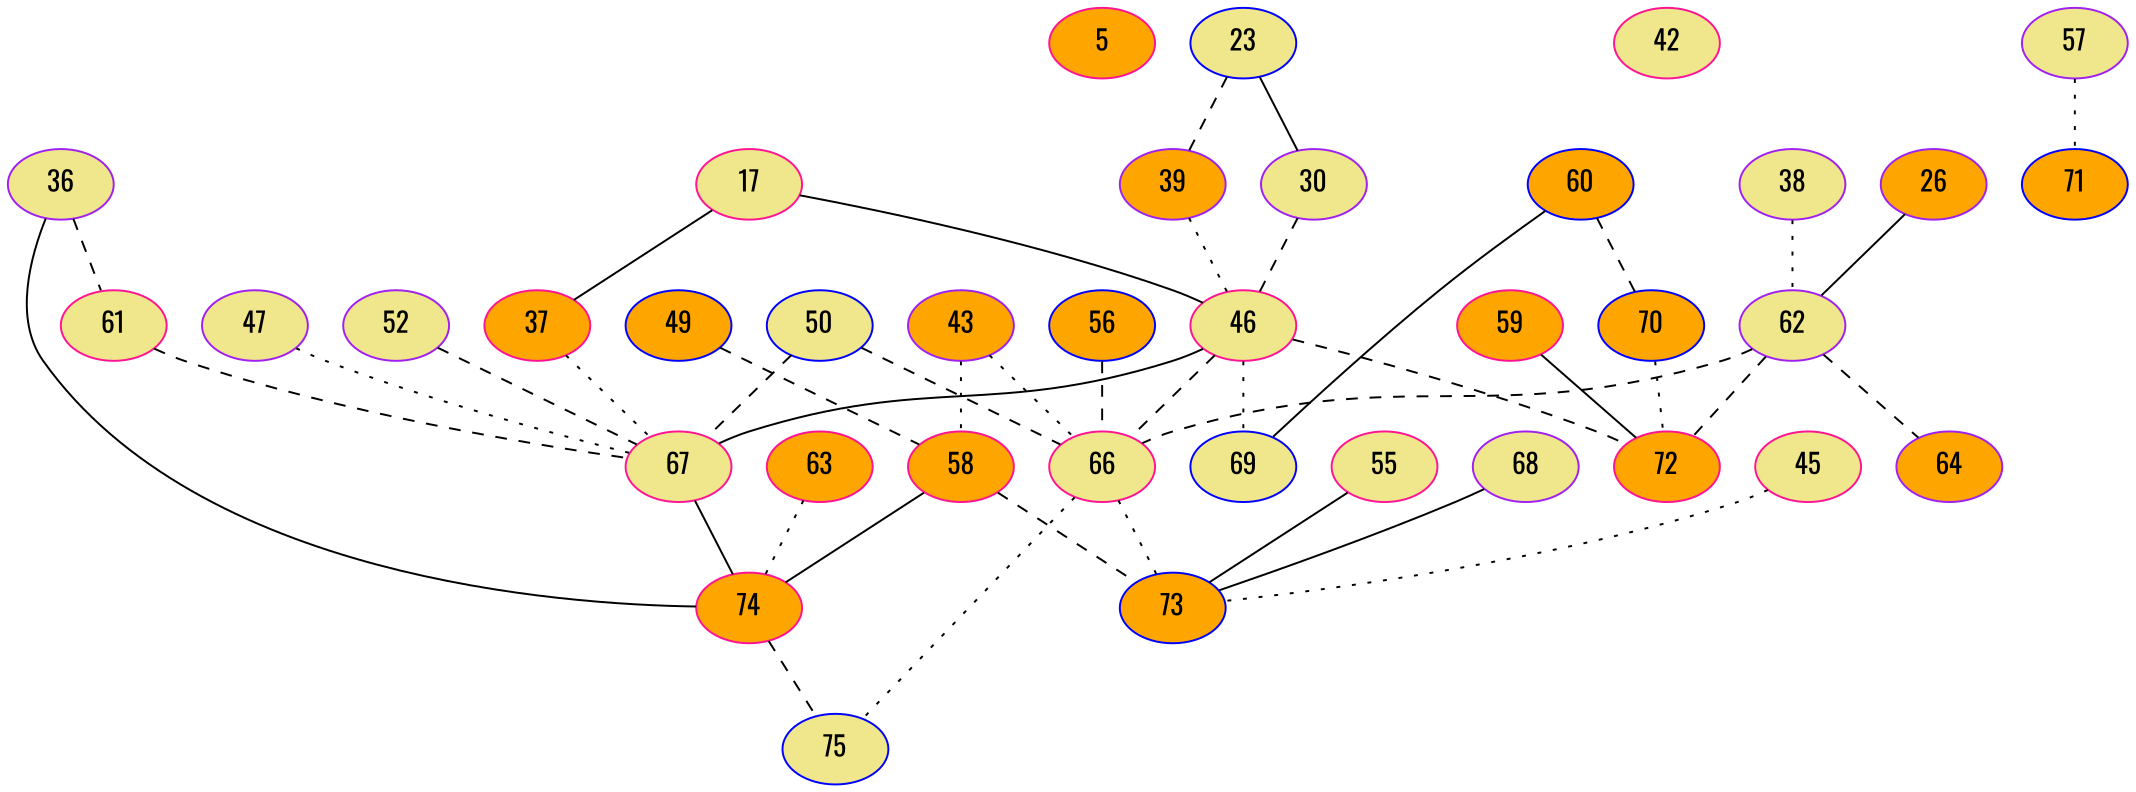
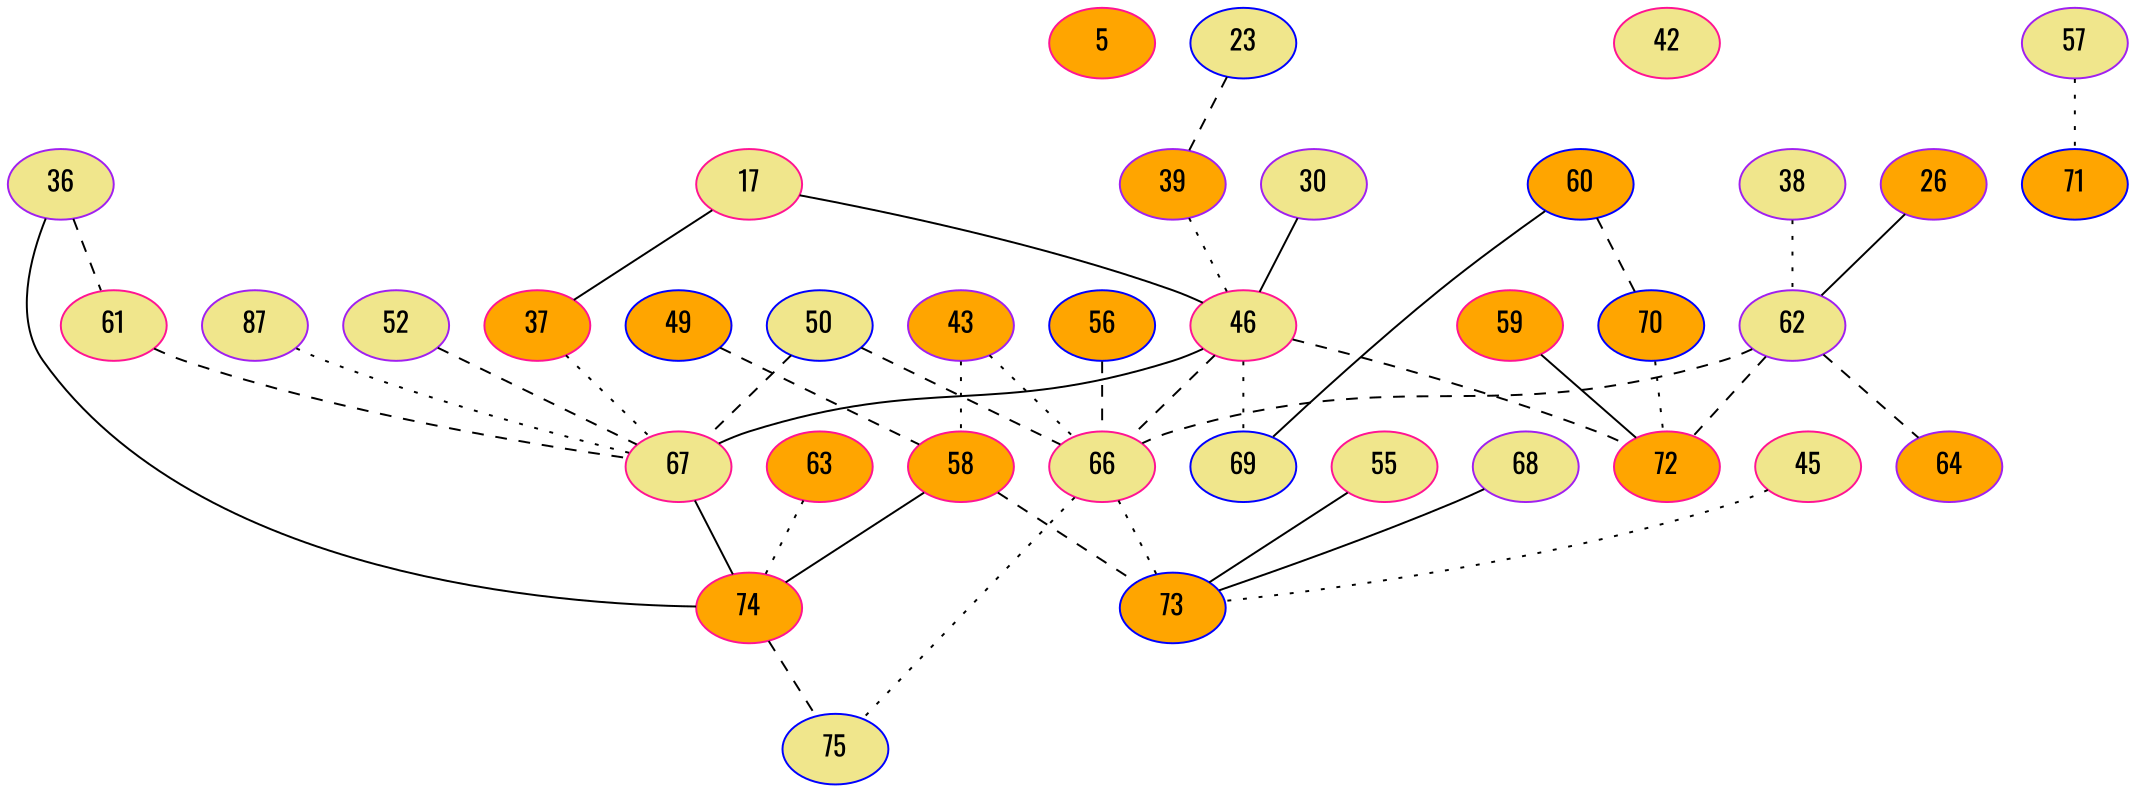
(1279, 114) -> none
(1279, 255) -> (1279, 255)
(255, 326) -> (255, 326)
